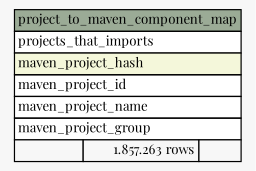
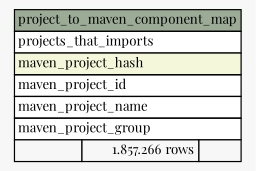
(154, 150) -> (154, 150)
